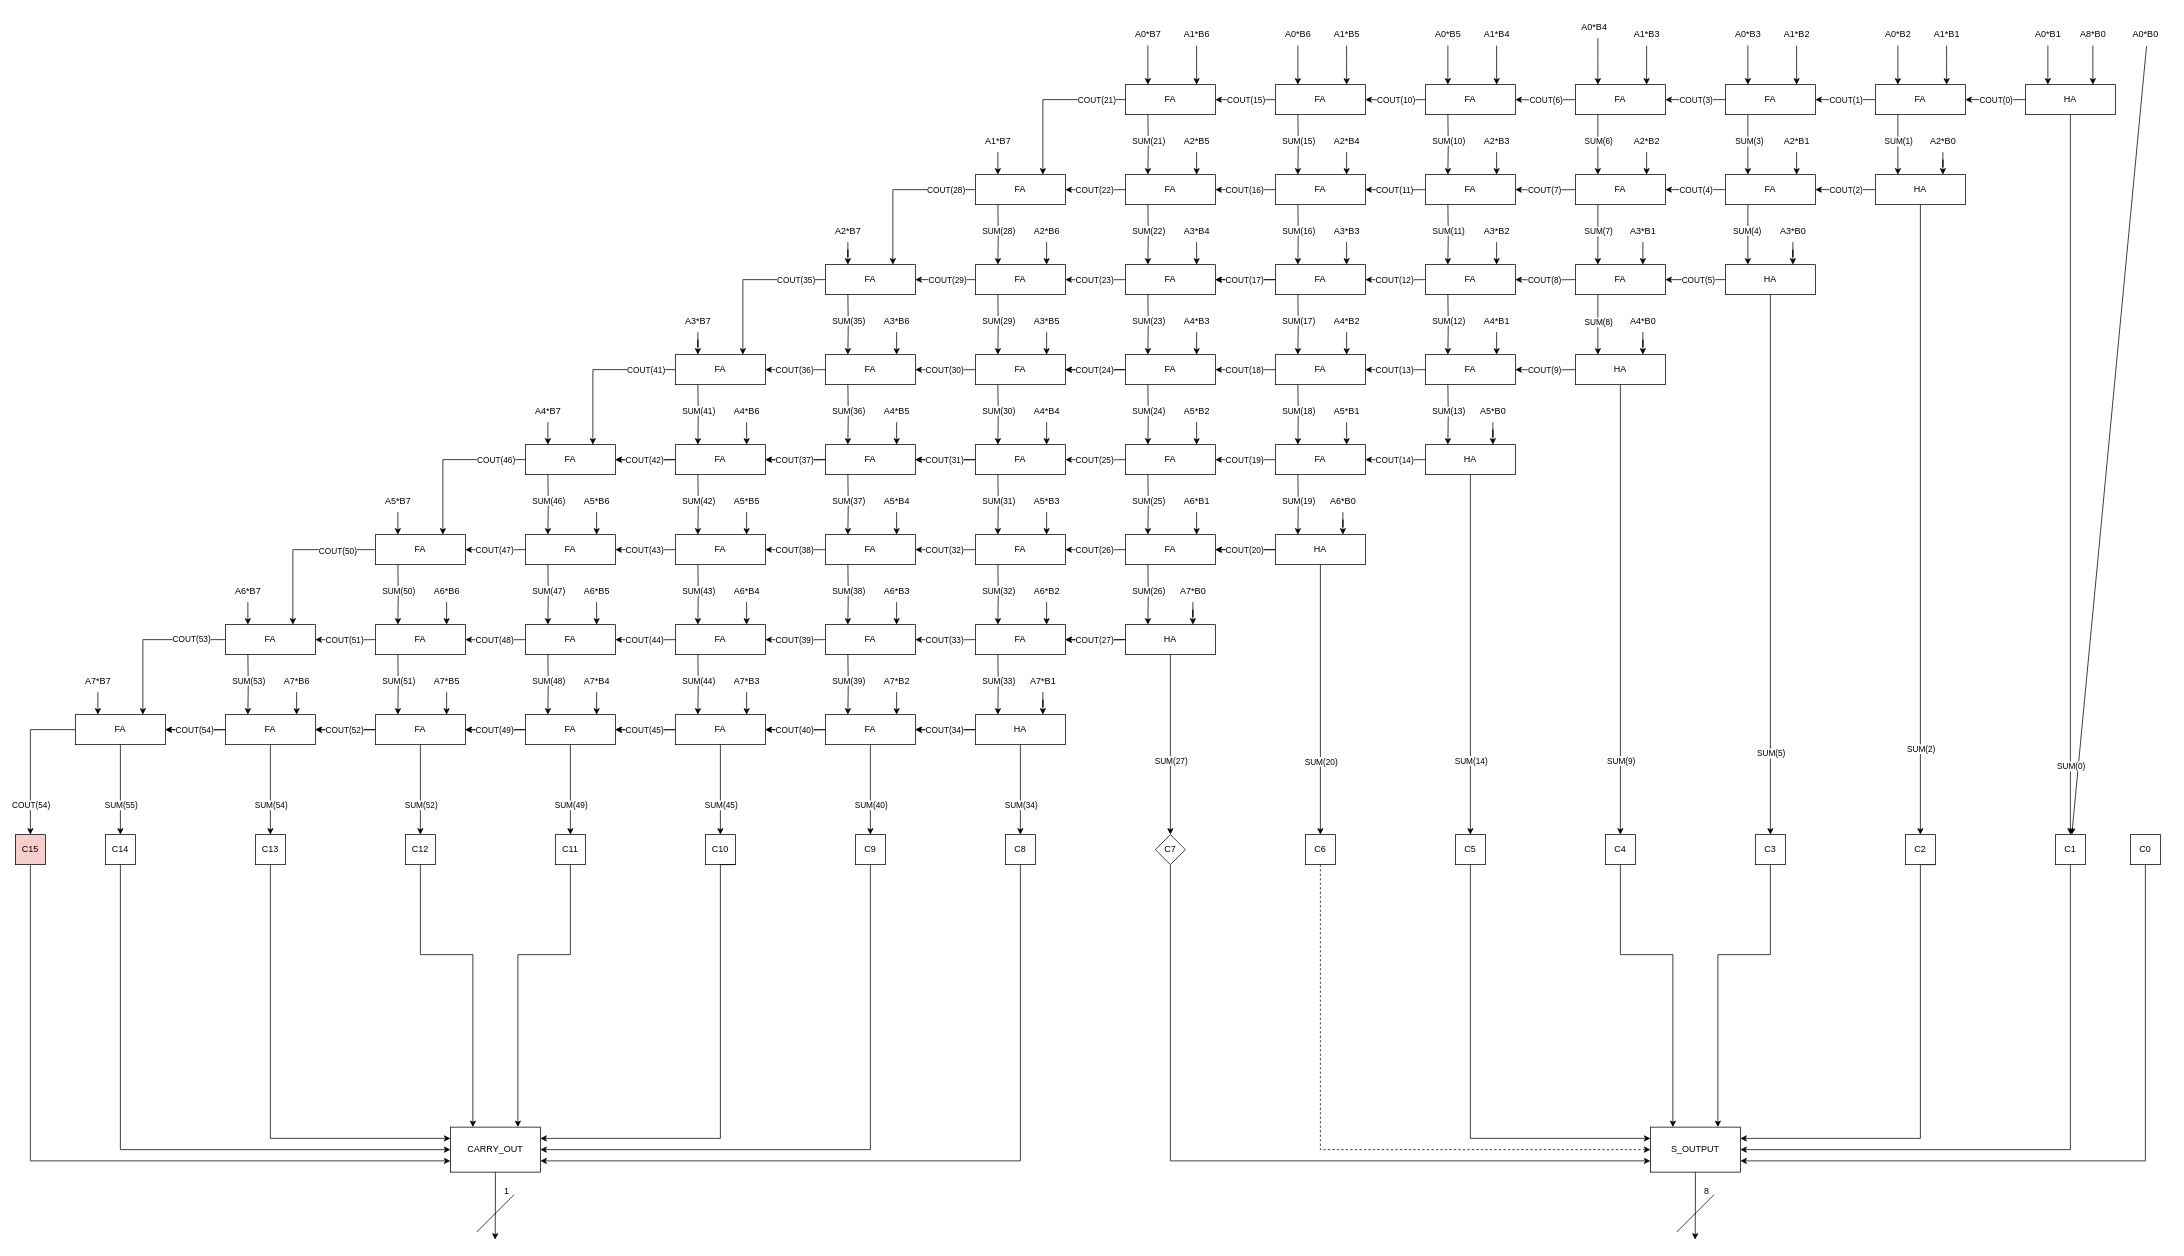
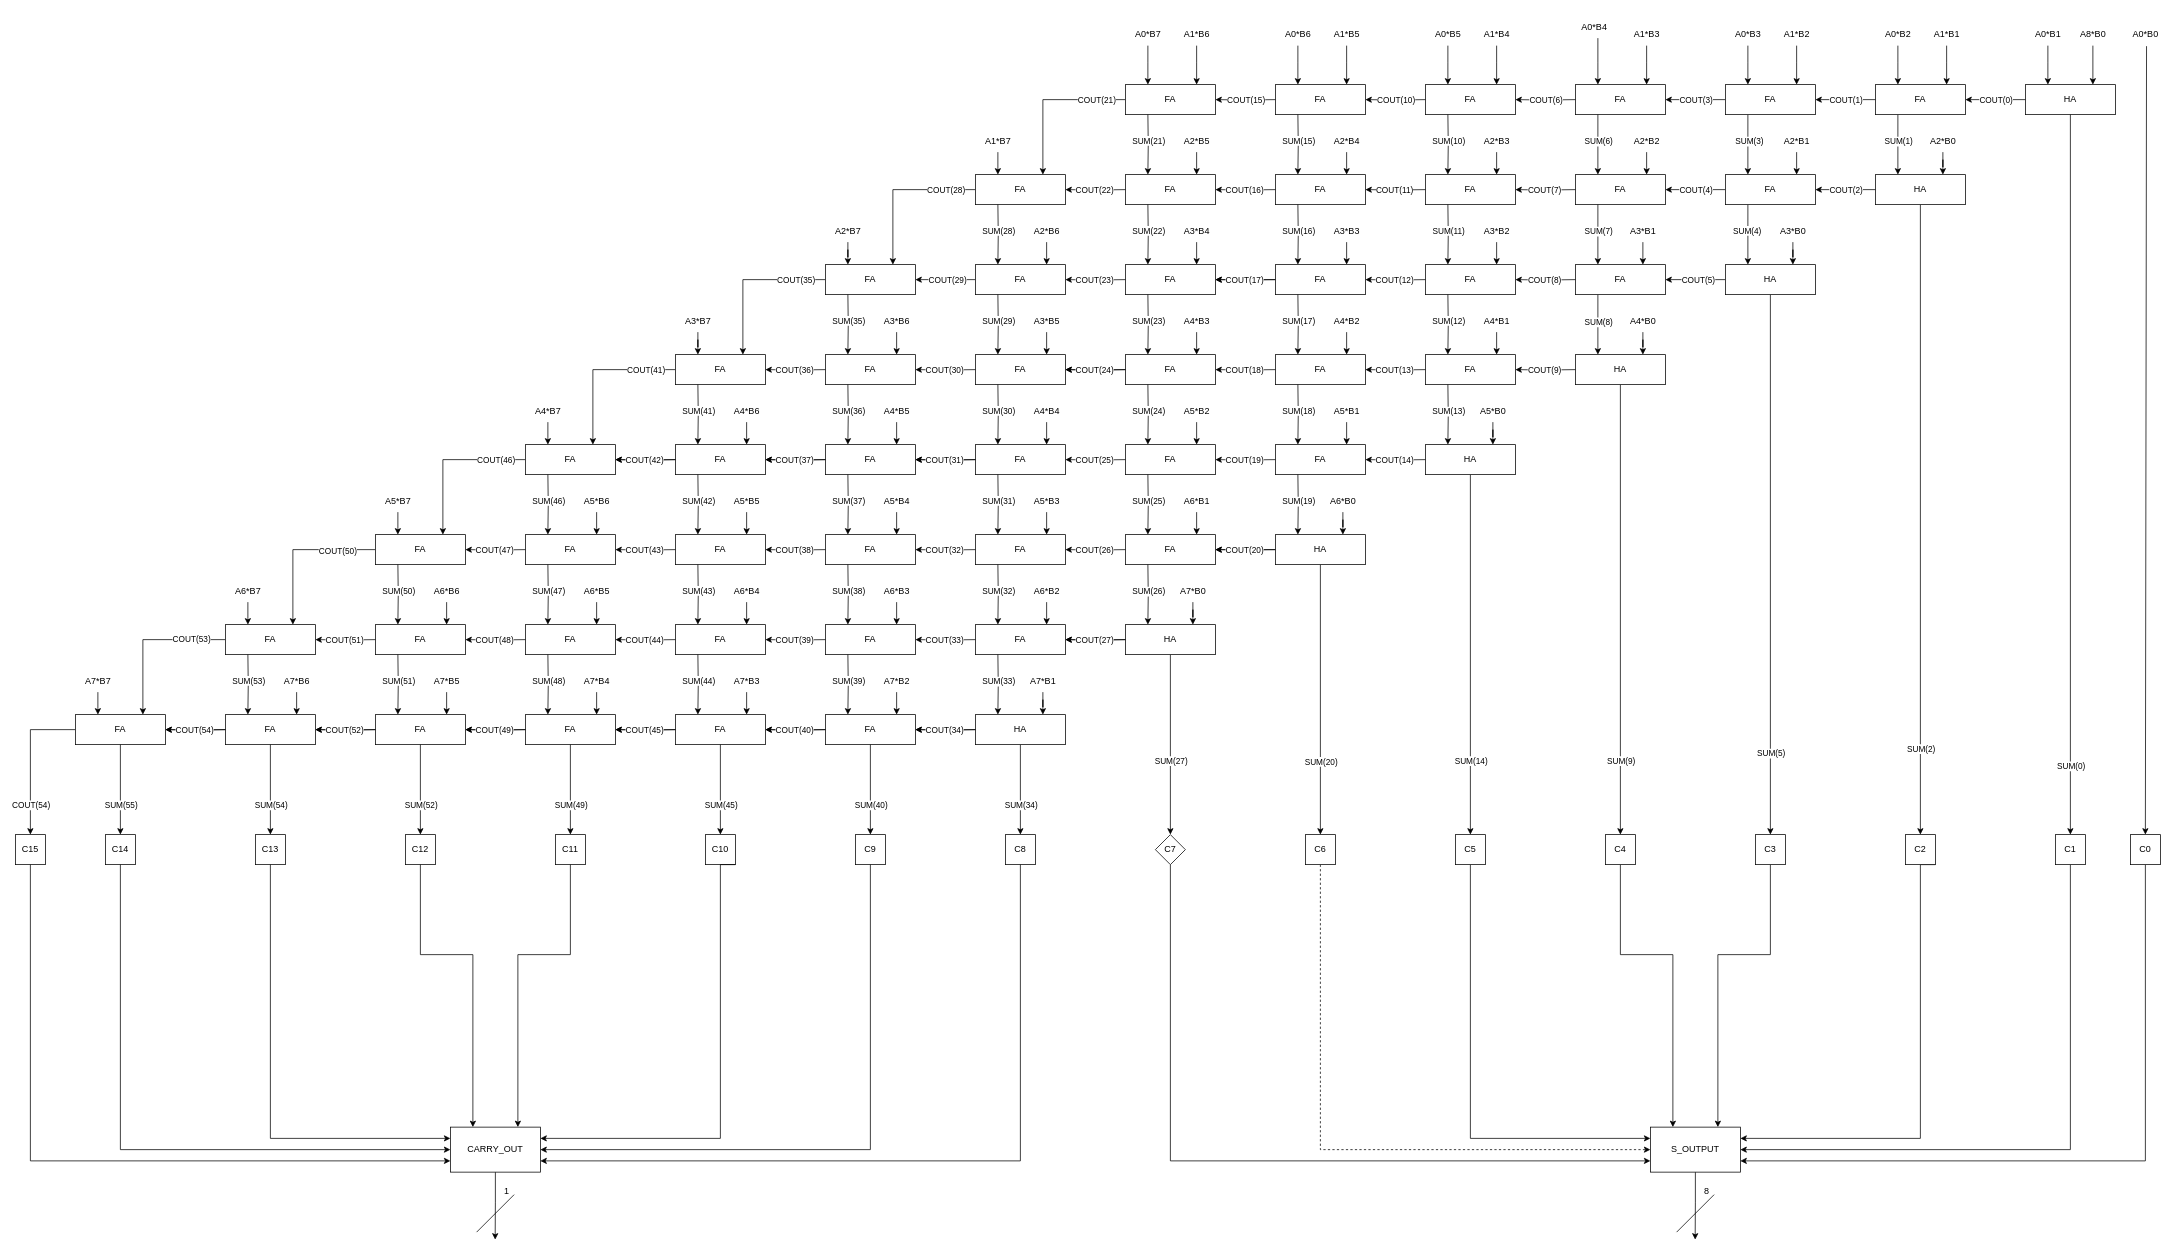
(2112, 406) -> (2146, 676)
(30, 849) -> (30, 849)
